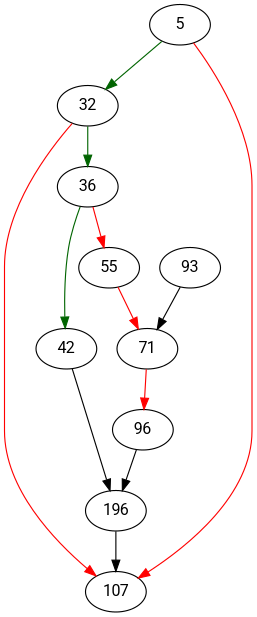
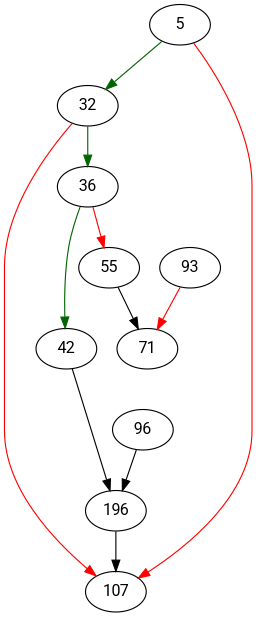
(126, 303) -> (126, 303)
(171, 303) -> (171, 303)
(145, 384) -> none
